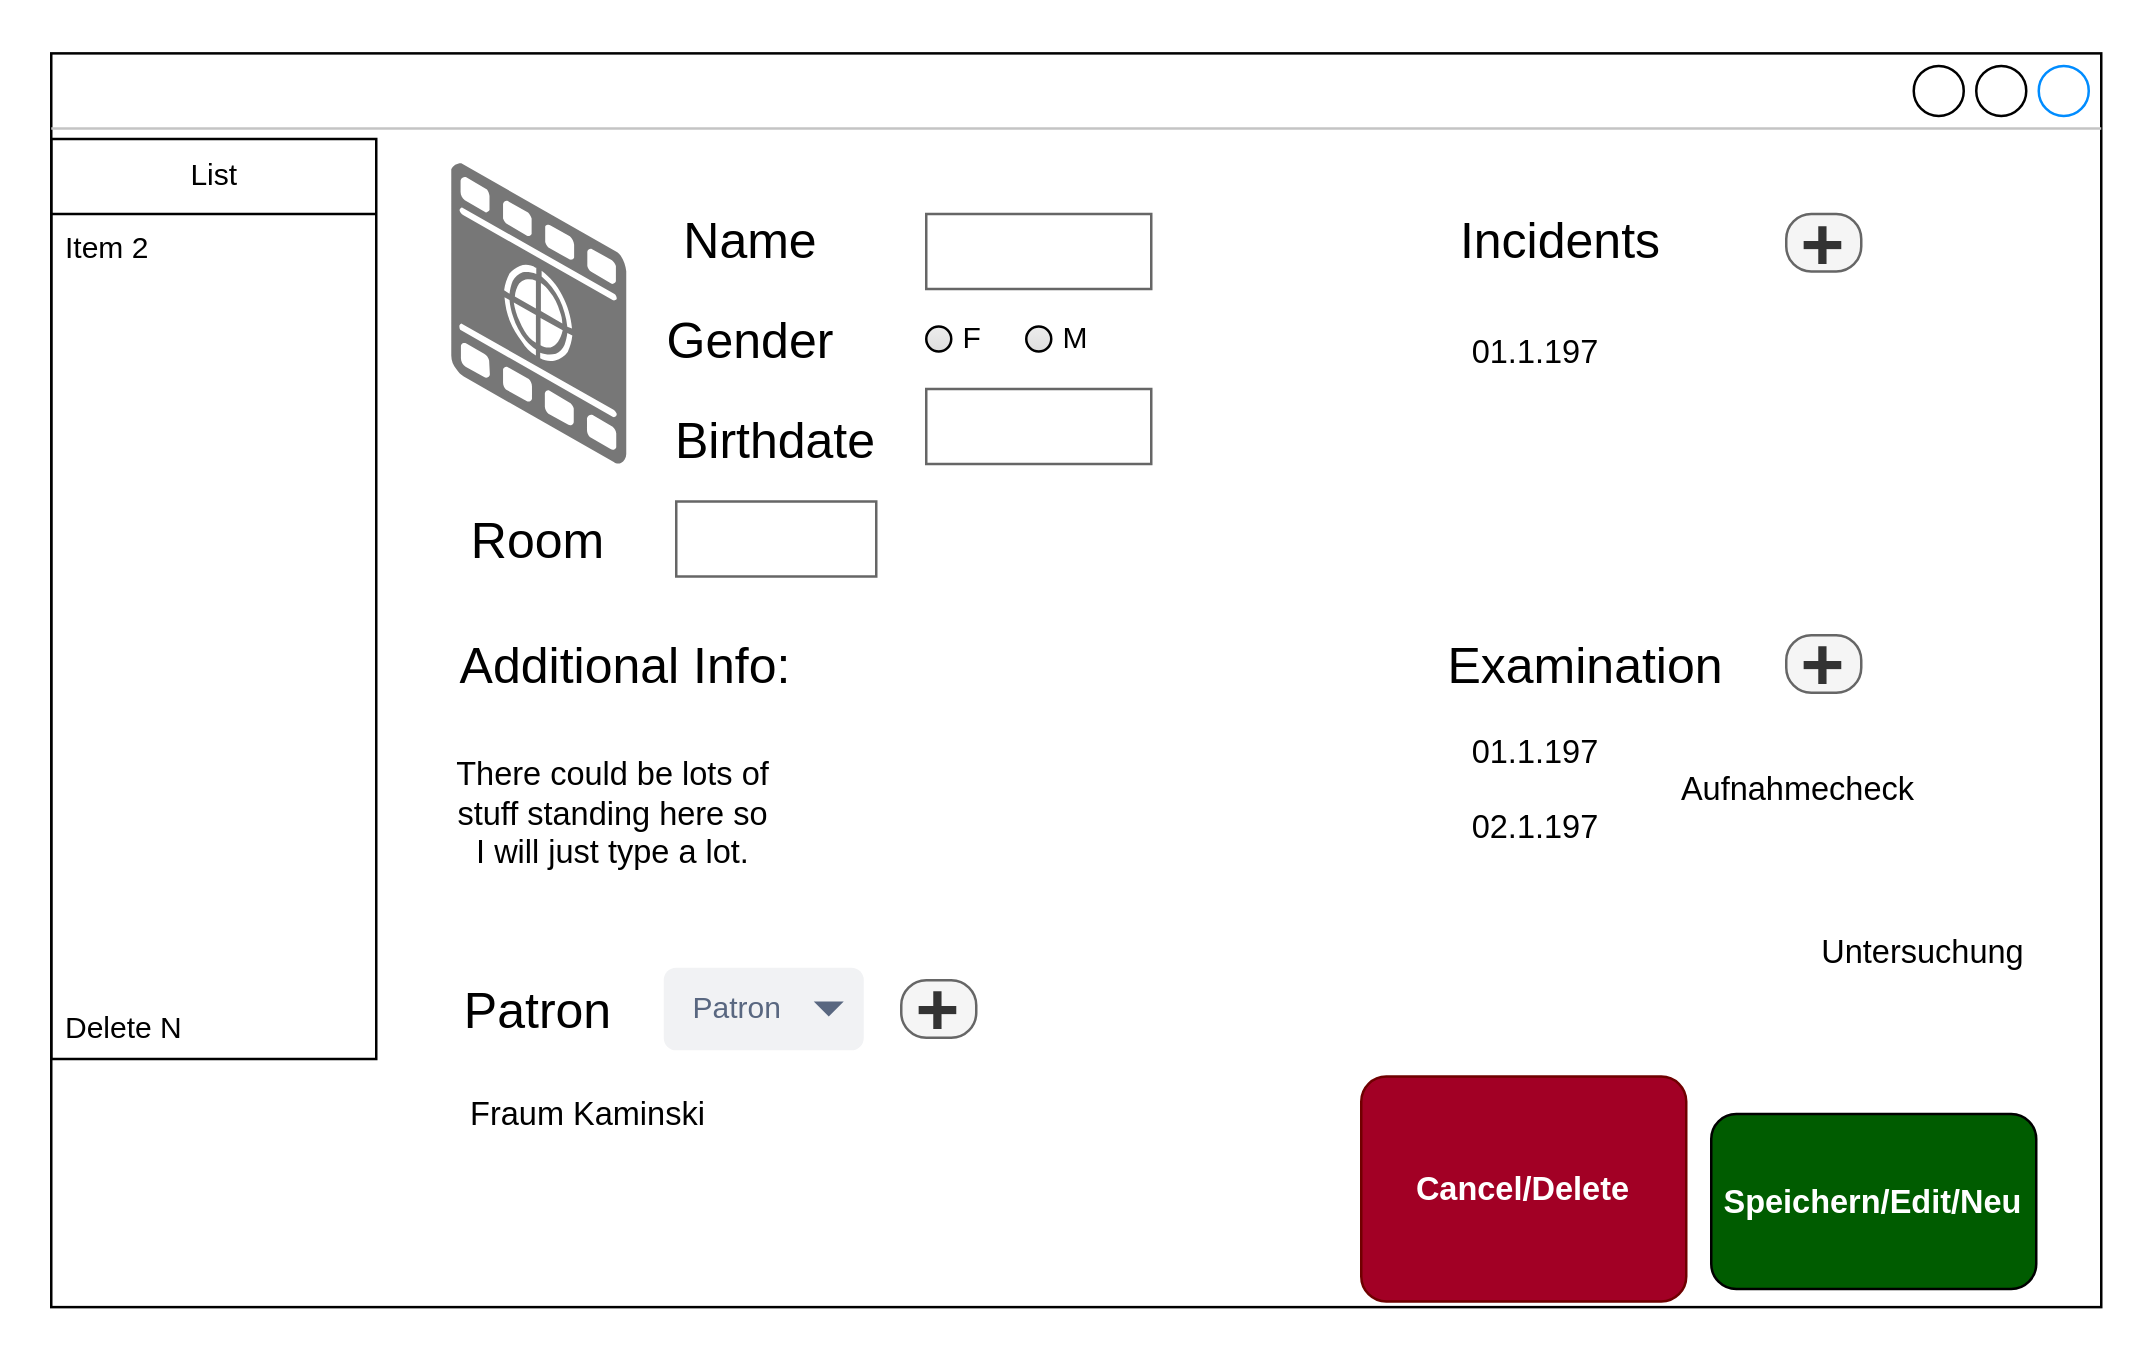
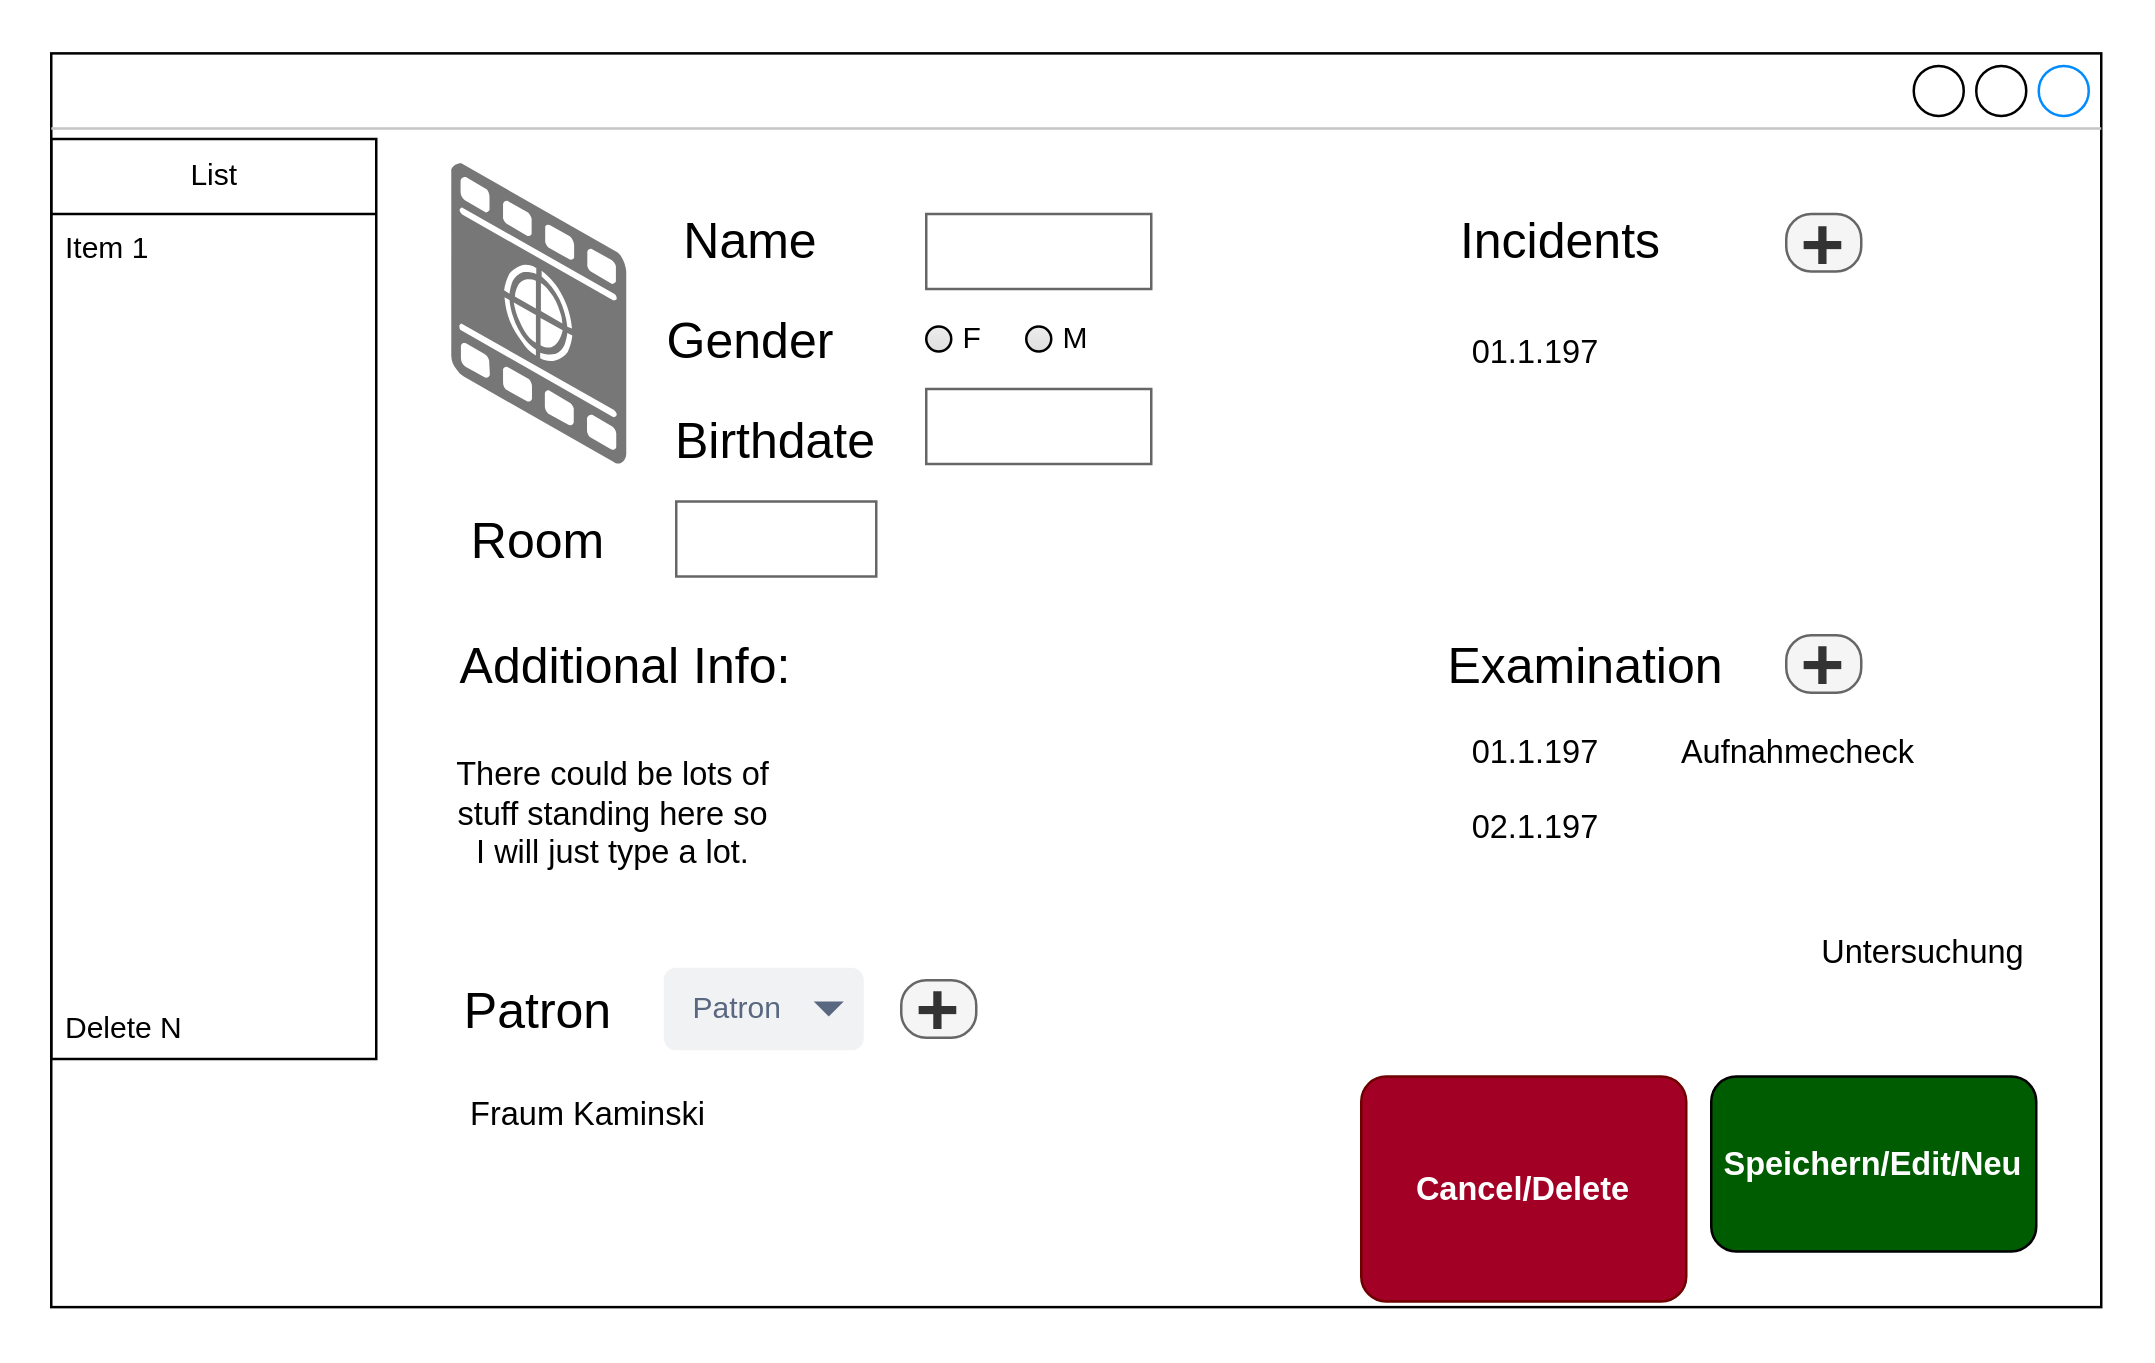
(113, 249) -> (113, 249)
(1799, 789) -> (1799, 751)
(1874, 1201) -> (1874, 1164)
